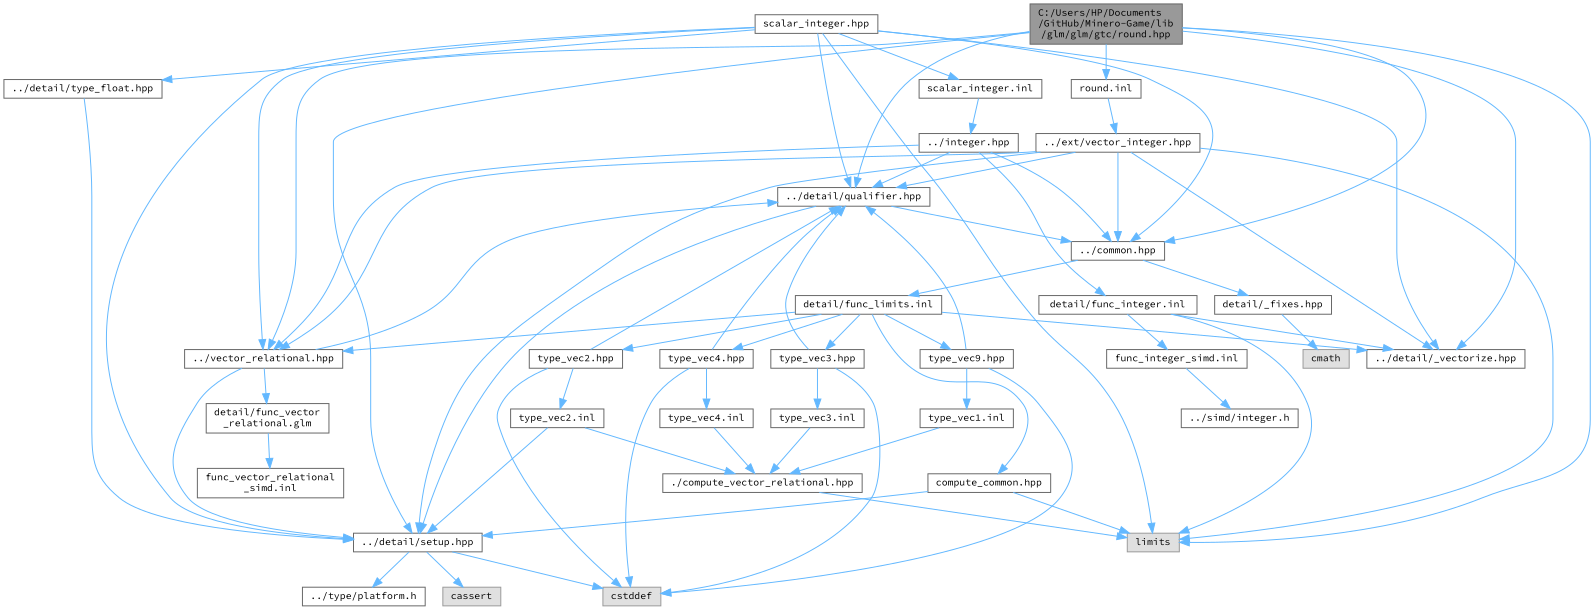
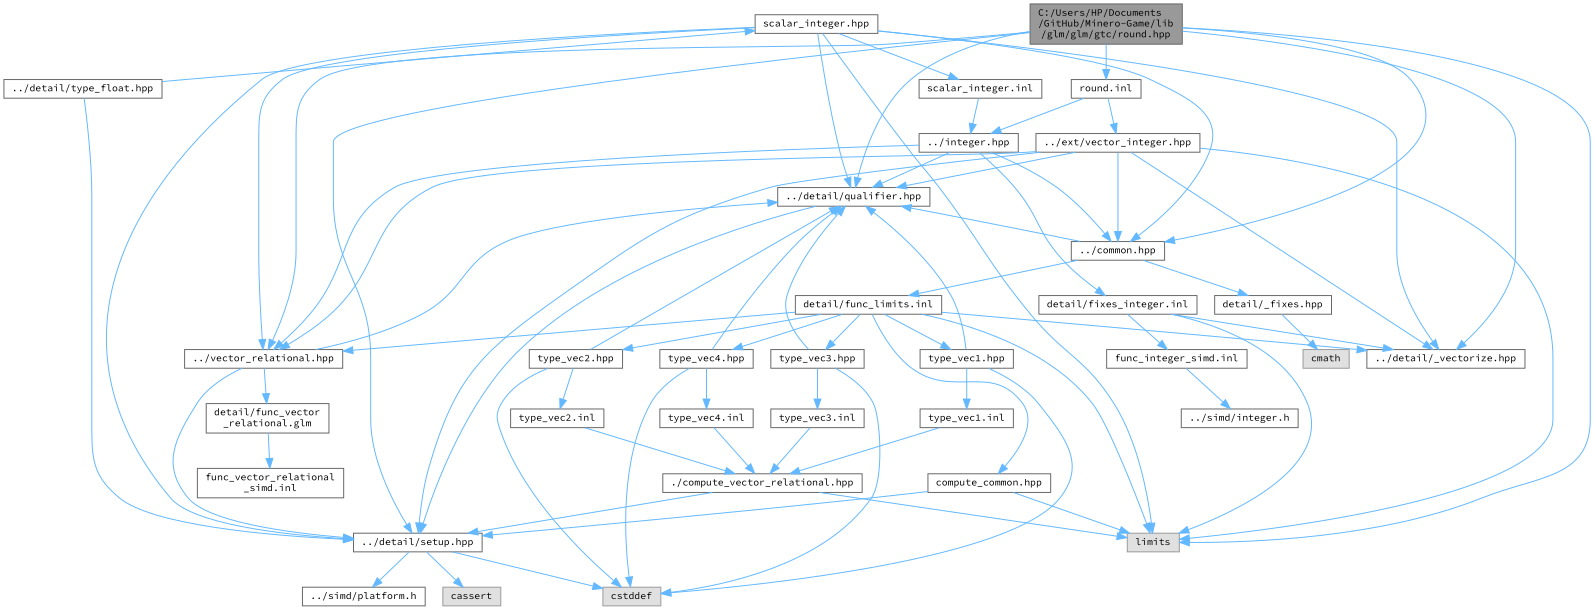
(580, 44) -> (454, 56)
none -> (1042, 114)
(976, 223) -> (996, 225)
(1118, 305) -> (1118, 305)
(967, 359) -> (967, 359)
none -> (1070, 381)
(491, 477) -> (595, 512)
(364, 597) -> (364, 597)
